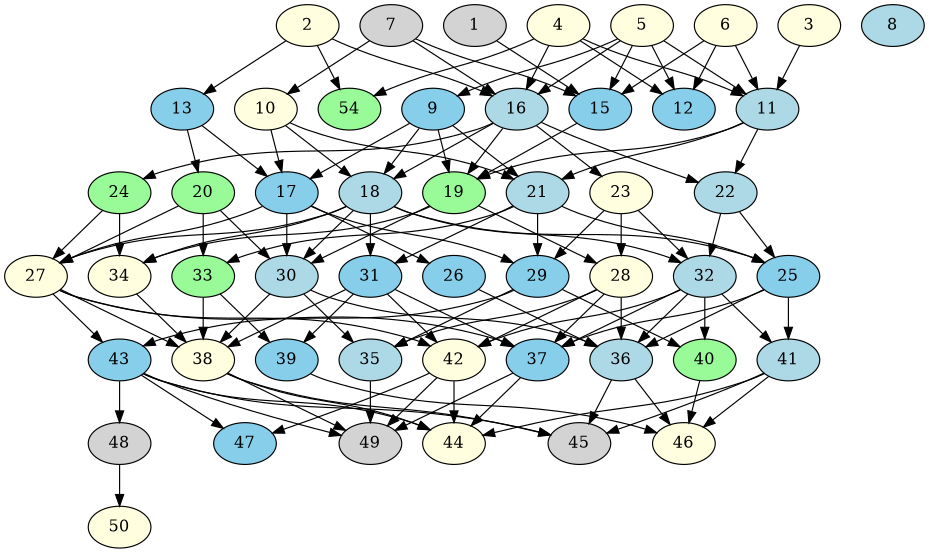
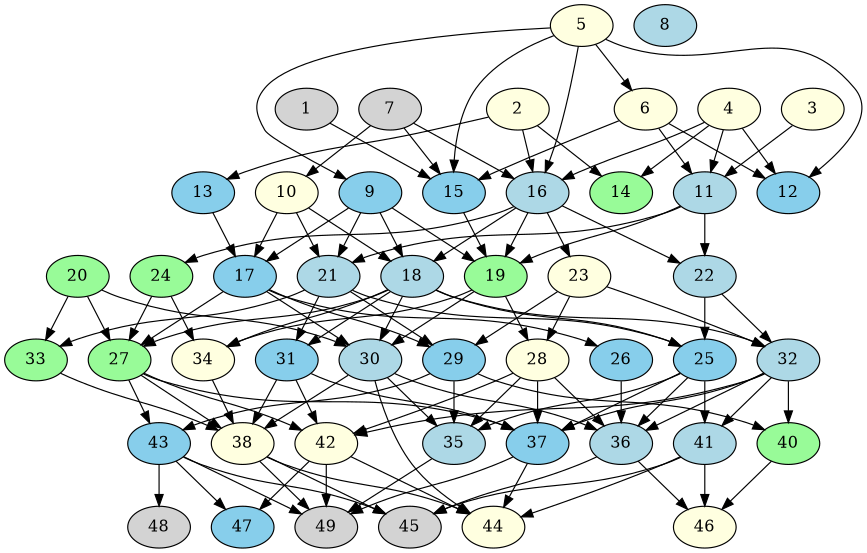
(698, 63) -> (610, 63)
(349, 109) -> (621, 193)
(191, 145) -> none
(36, 276) -> (120, 360)
(287, 360) -> none
(281, 401) -> (404, 453)
none -> (585, 401)
(120, 527) -> none
